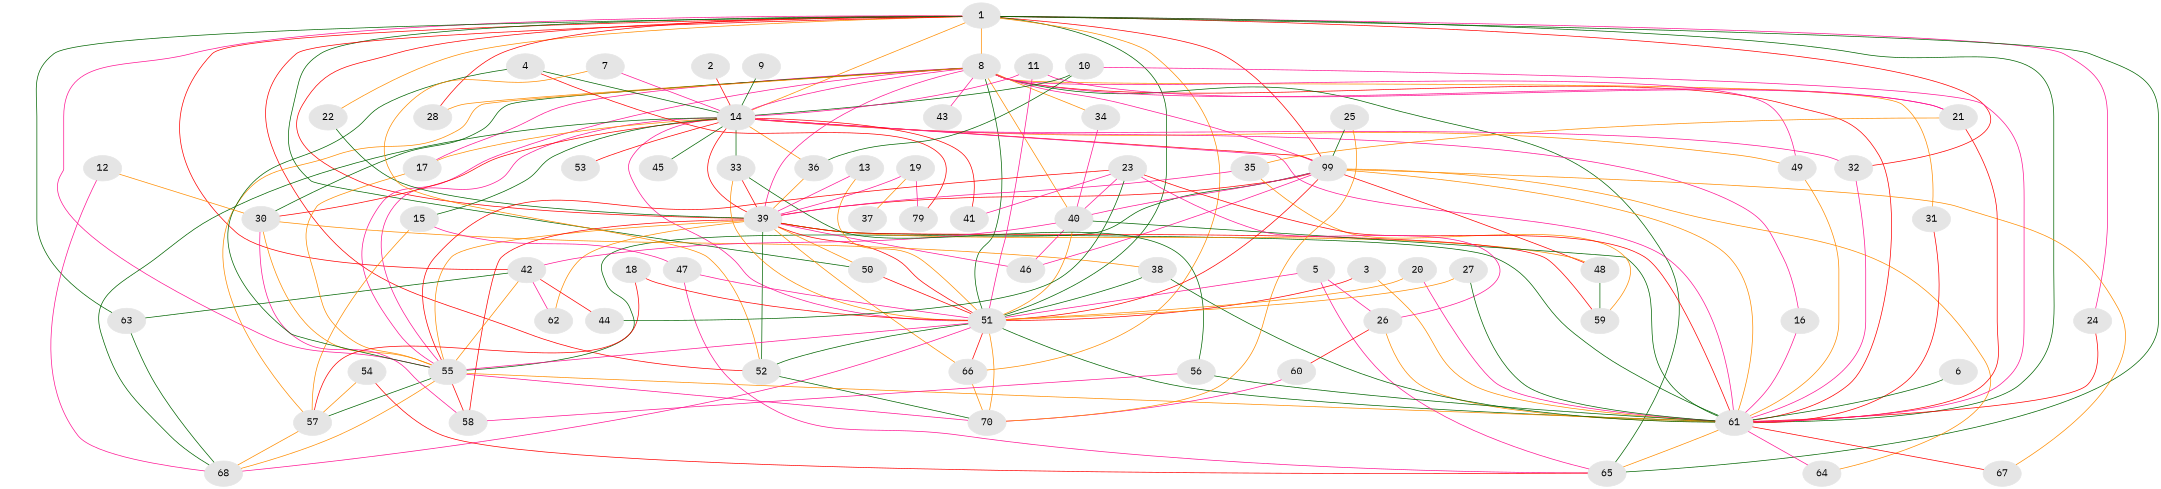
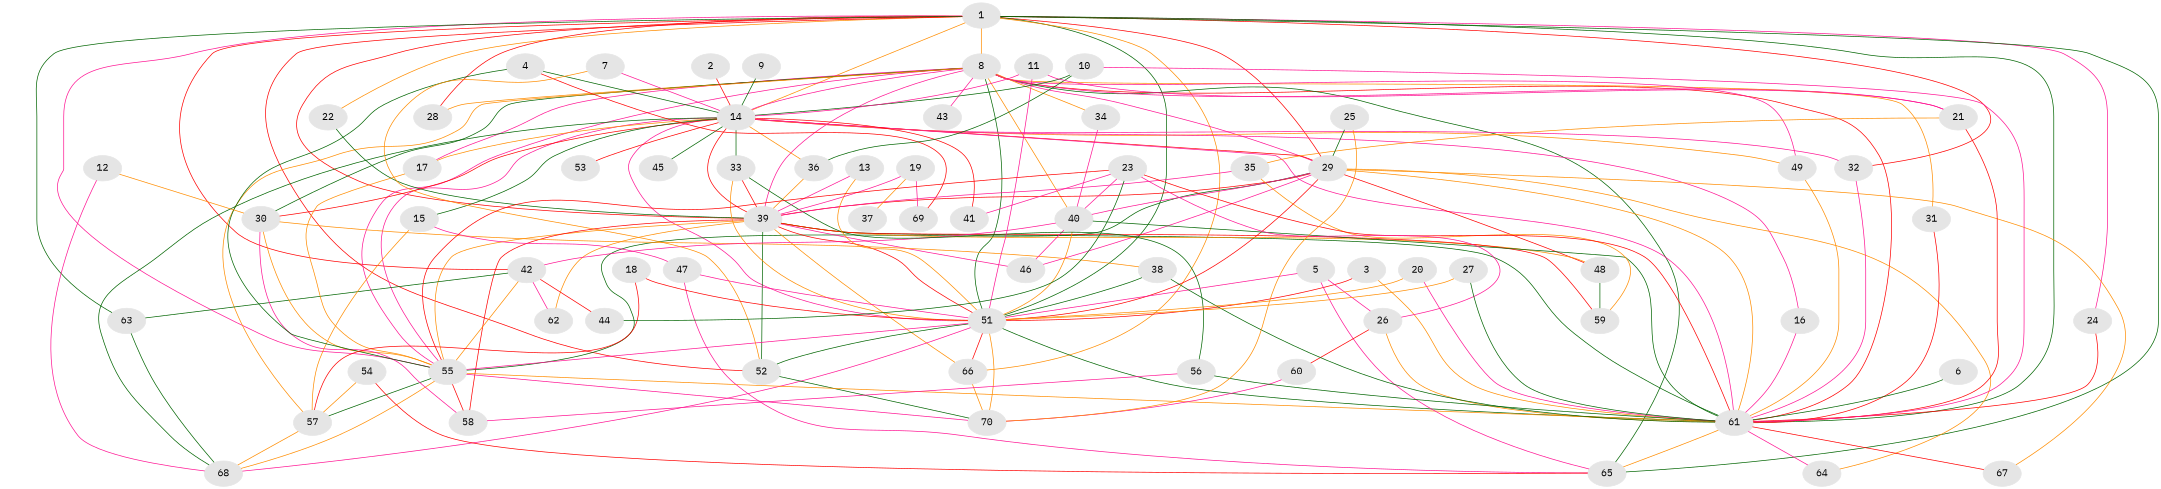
(1328, 168) -> (1328, 168)
(918, 219) -> (918, 219)
(867, 270) -> none
